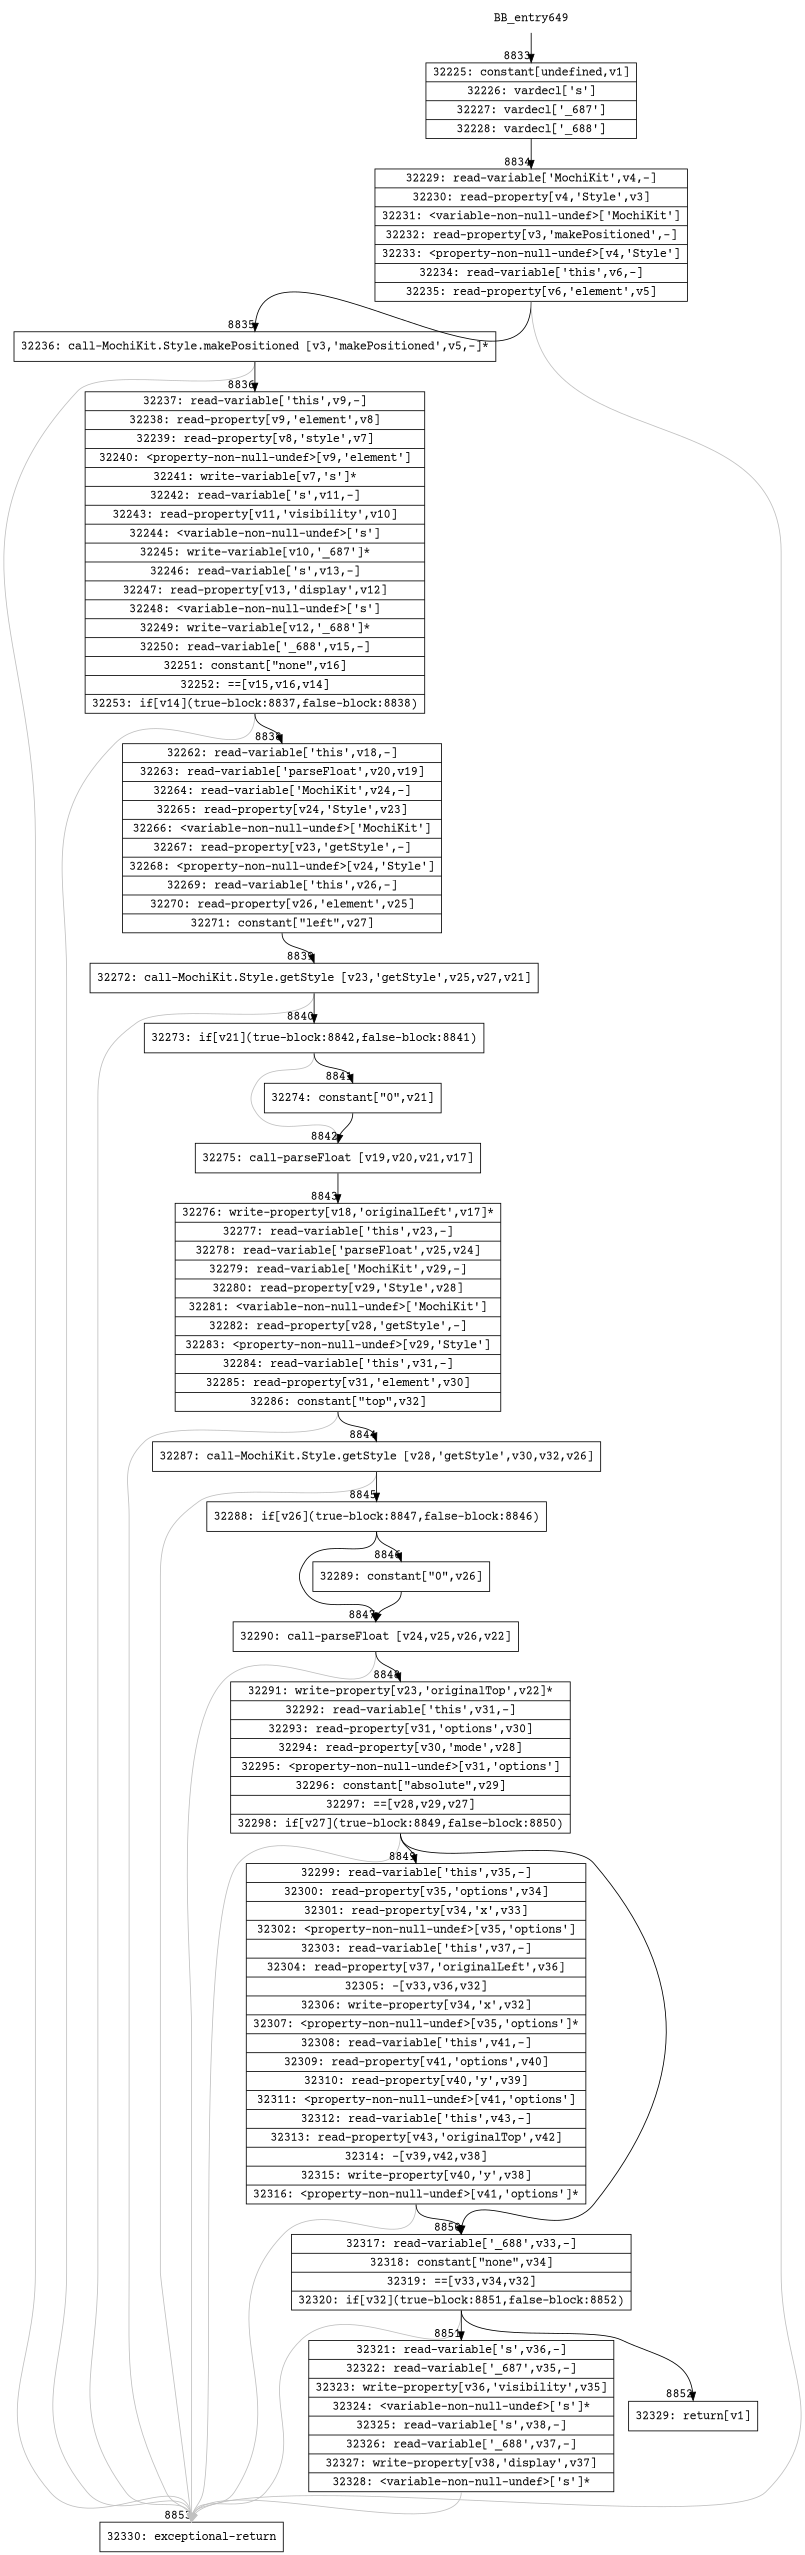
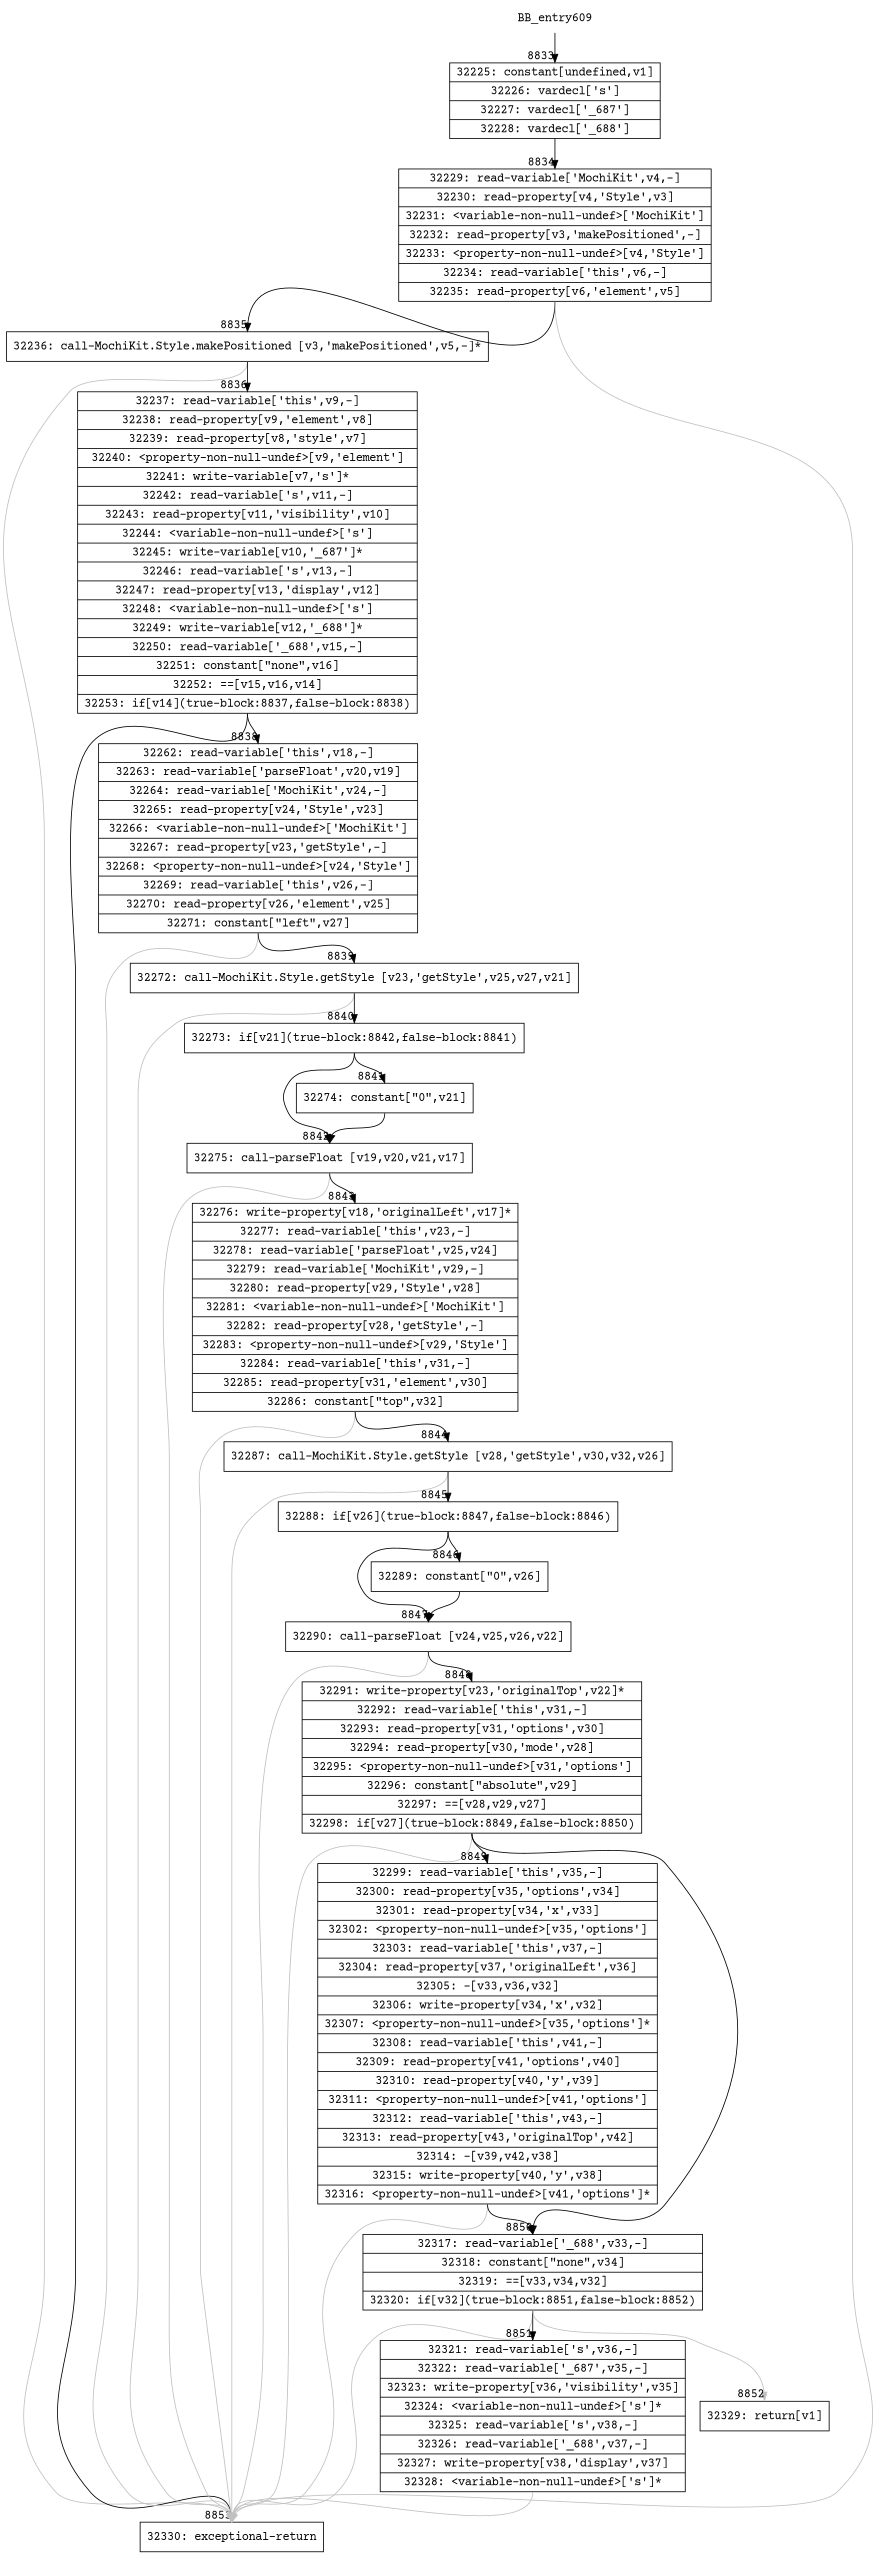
(531, 18) -> (555, 18)
(253, 1106) -> (289, 1083)
(67, 1591) -> (76, 1608)
none -> (107, 1708)
none -> (169, 1782)
(584, 2334) -> (655, 2334)
